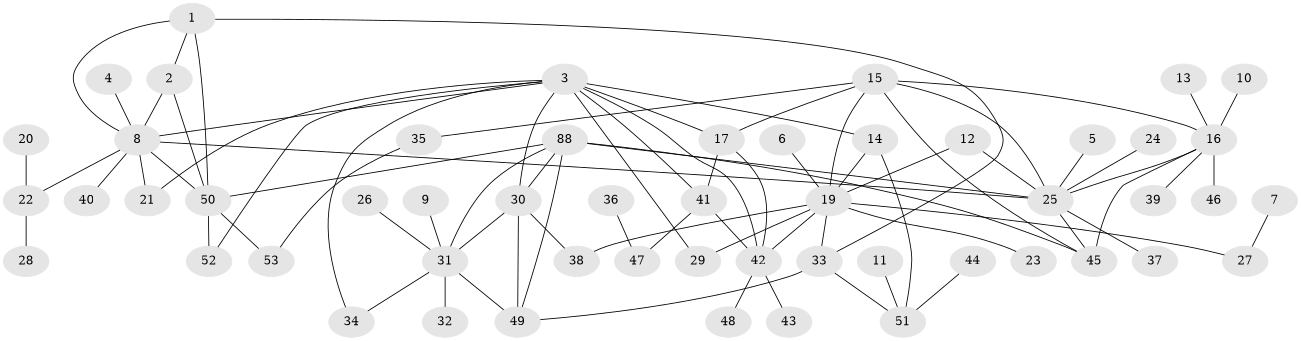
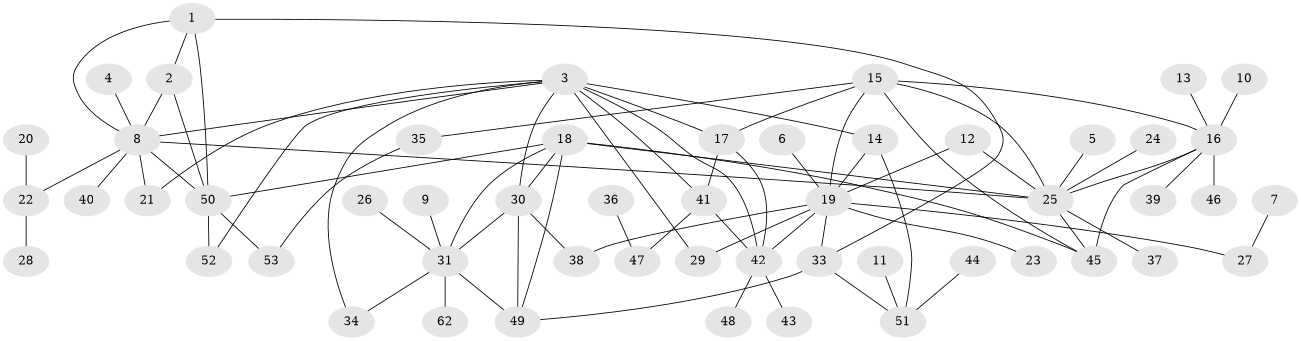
(565, 140) -> (565, 140)
(445, 322) -> (445, 322)
